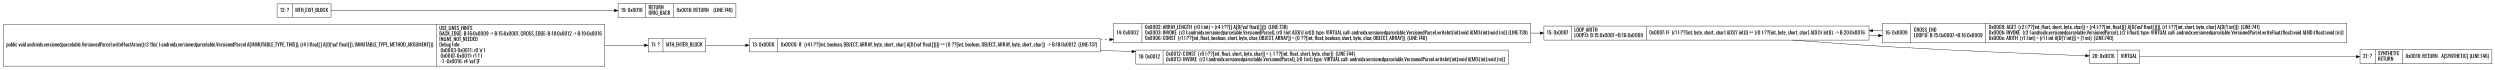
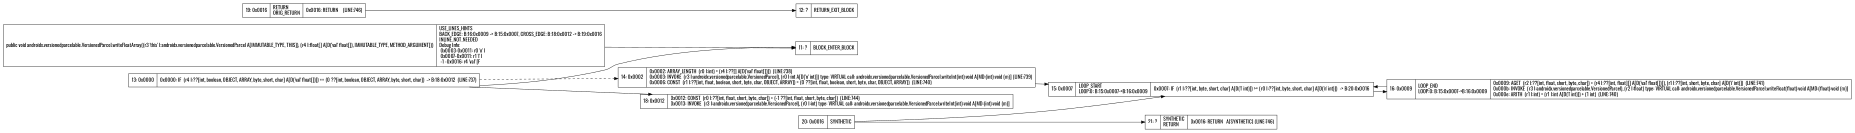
(312, 10) -> (834, 10)
(473, 11) -> (579, 11)
(659, 13) -> (287, 13)
(1586, 30) -> (1091, 86)
(1925, 30) -> (1428, 86)
(684, 45) -> (834, 48)
(726, 45) -> (635, 60)
(1939, 49) -> (1008, 114)
(2129, 57) -> (841, 122)
